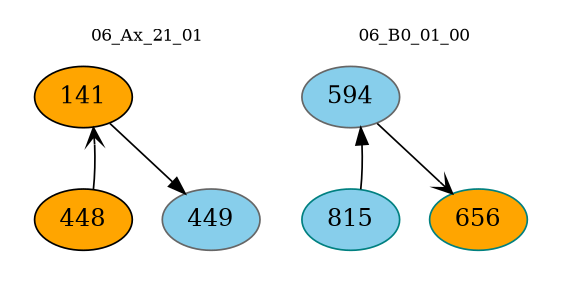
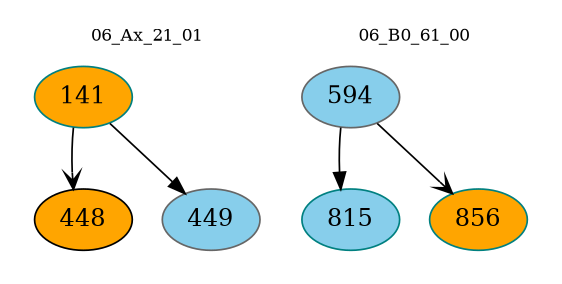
(415, 37) -> (415, 37)
(83, 97) -> (83, 97)
(95, 167) -> (72, 150)
(362, 167) -> (339, 150)
(478, 220) -> (478, 220)
